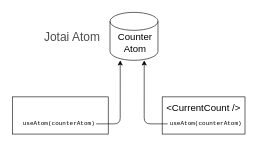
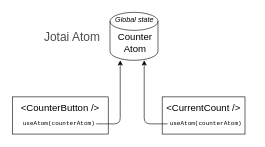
none -> (135, 20)
none -> (60, 108)
